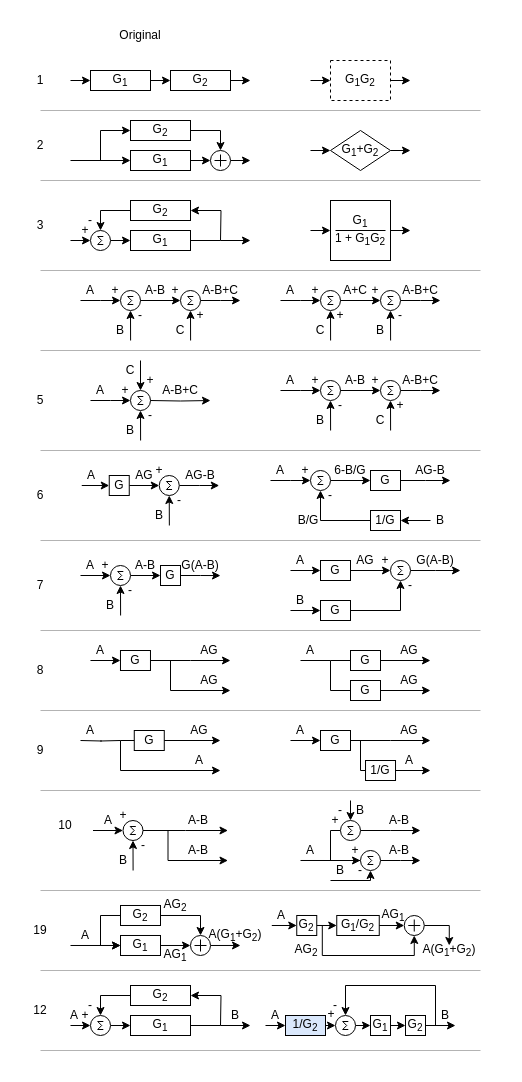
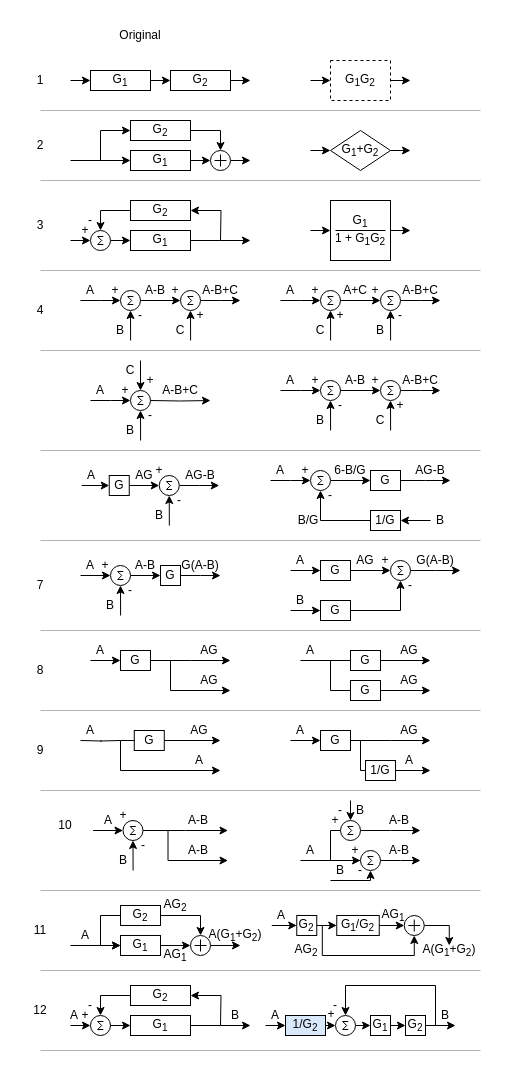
none -> (41, 311)
(41, 401) -> none
(41, 496) -> none
(41, 931) -> (41, 931)
